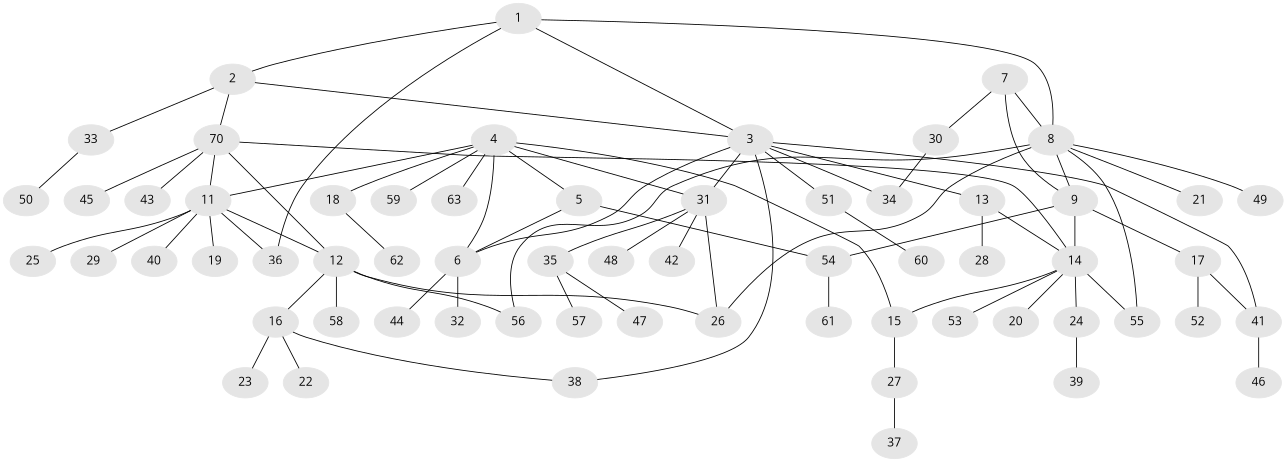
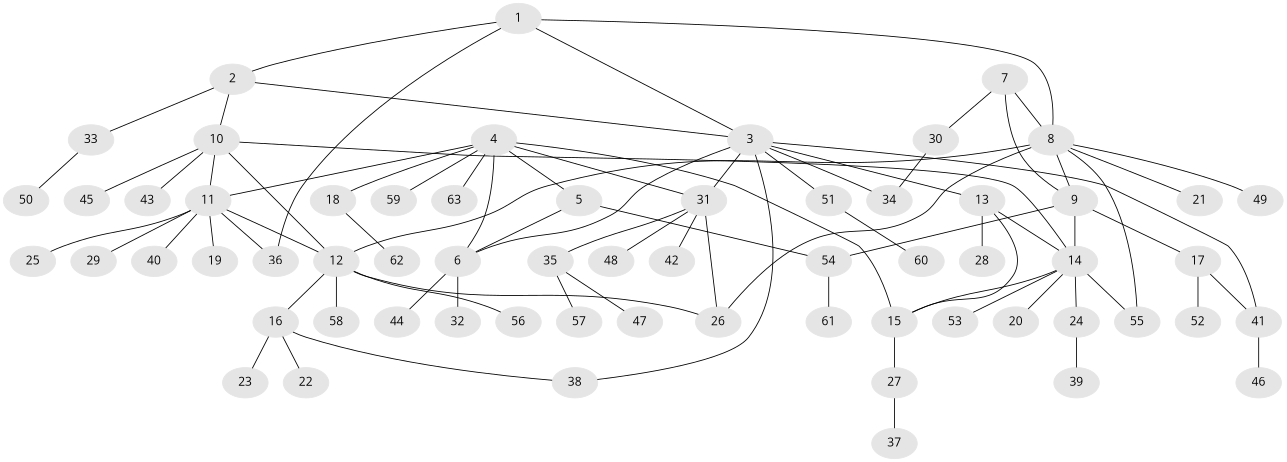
(217, 140) -> (217, 140)
(718, 169) -> (634, 168)
none -> (986, 296)
